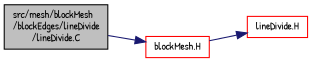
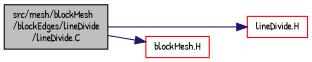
(223, 38) -> (172, 27)
